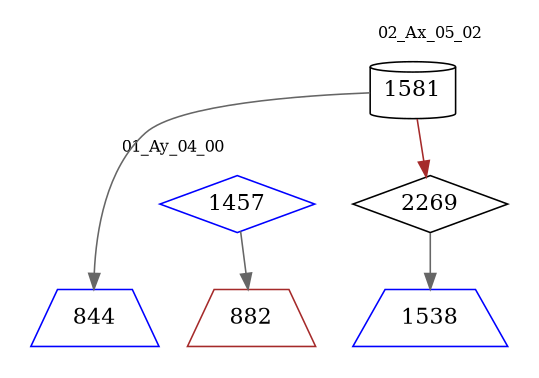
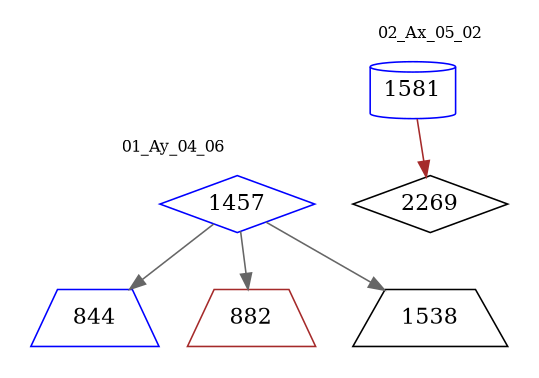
(413, 90) -> (413, 90)
(180, 116) -> (178, 252)
(173, 148) -> (173, 148)
(430, 253) -> (316, 251)
(430, 318) -> (430, 318)
